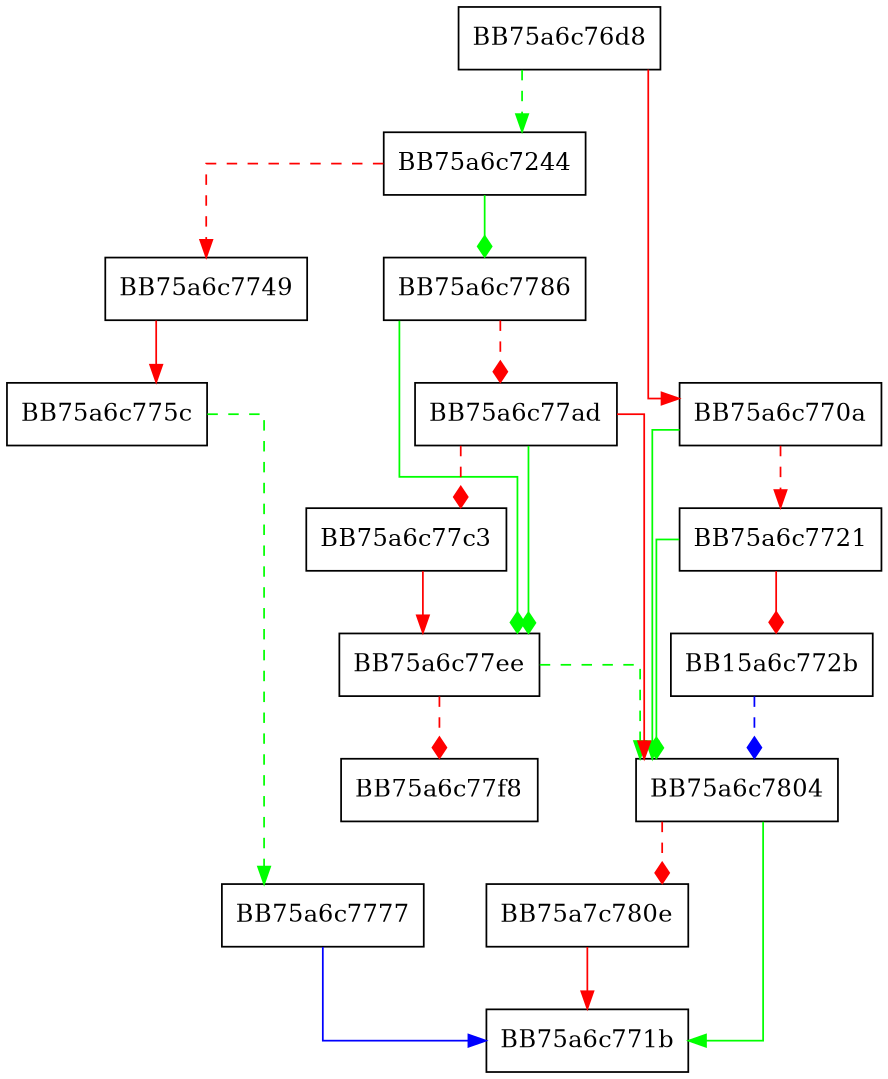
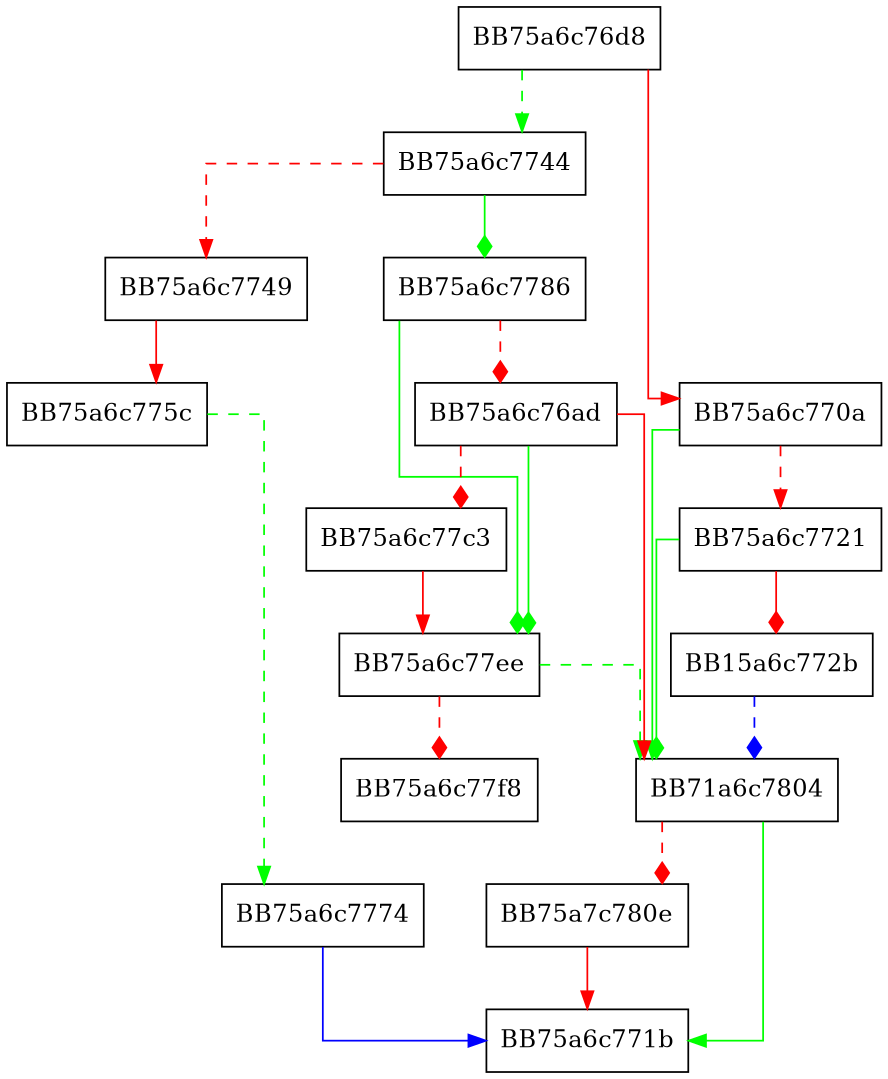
(485, 164) -> (485, 164)
(516, 414) -> (516, 414)
(737, 790) -> (737, 790)
(323, 915) -> (323, 915)
